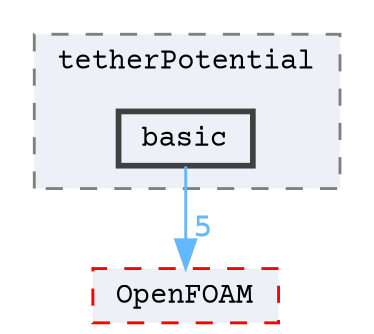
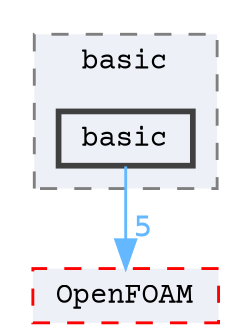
(187, 61) -> (126, 61)
